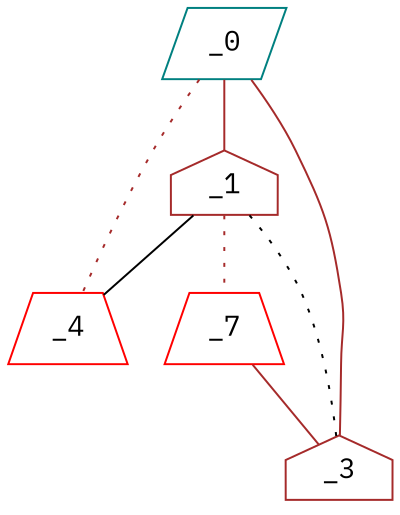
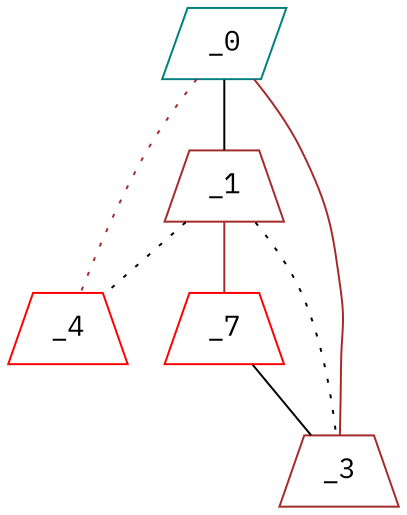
(224, 115) -> (224, 115)
(224, 186) -> (224, 186)
(224, 254) -> (224, 257)
(149, 255) -> (145, 258)
(286, 405) -> (282, 400)
(339, 471) -> (339, 471)
